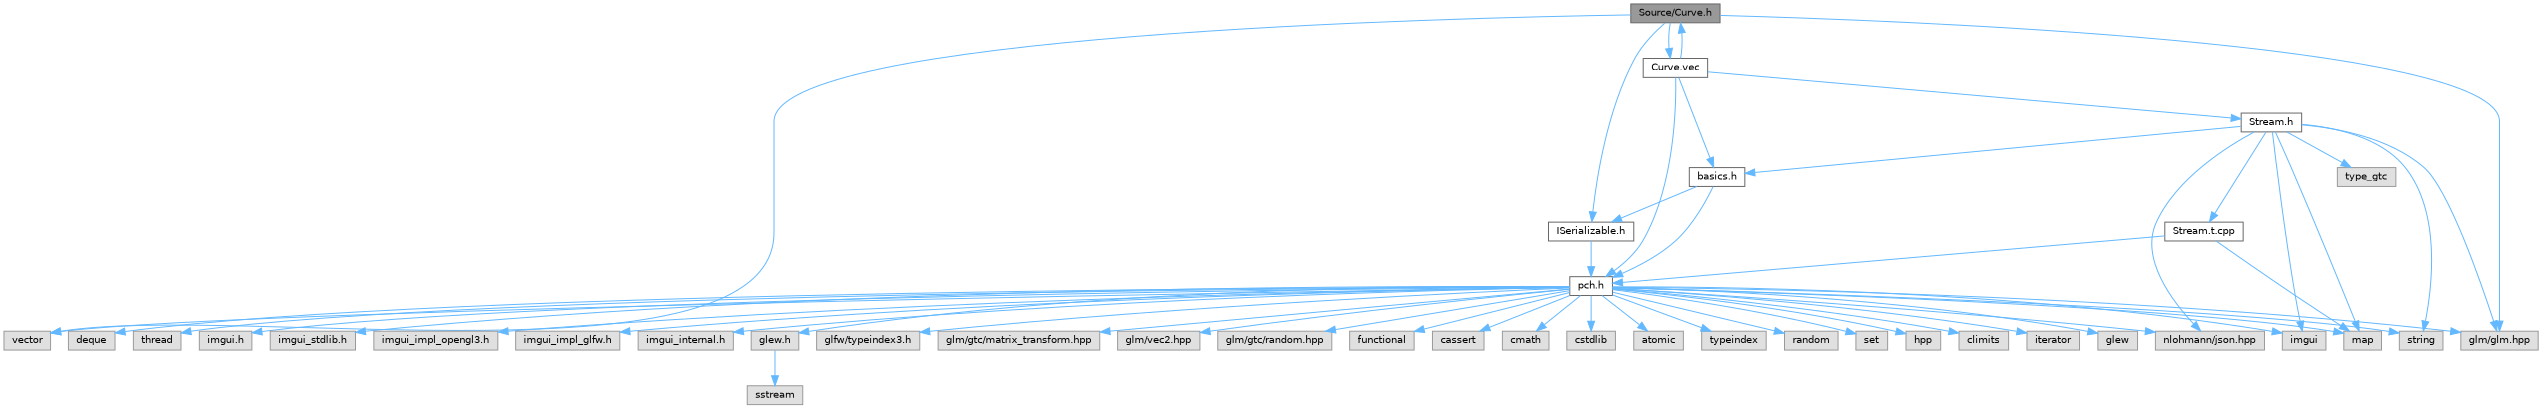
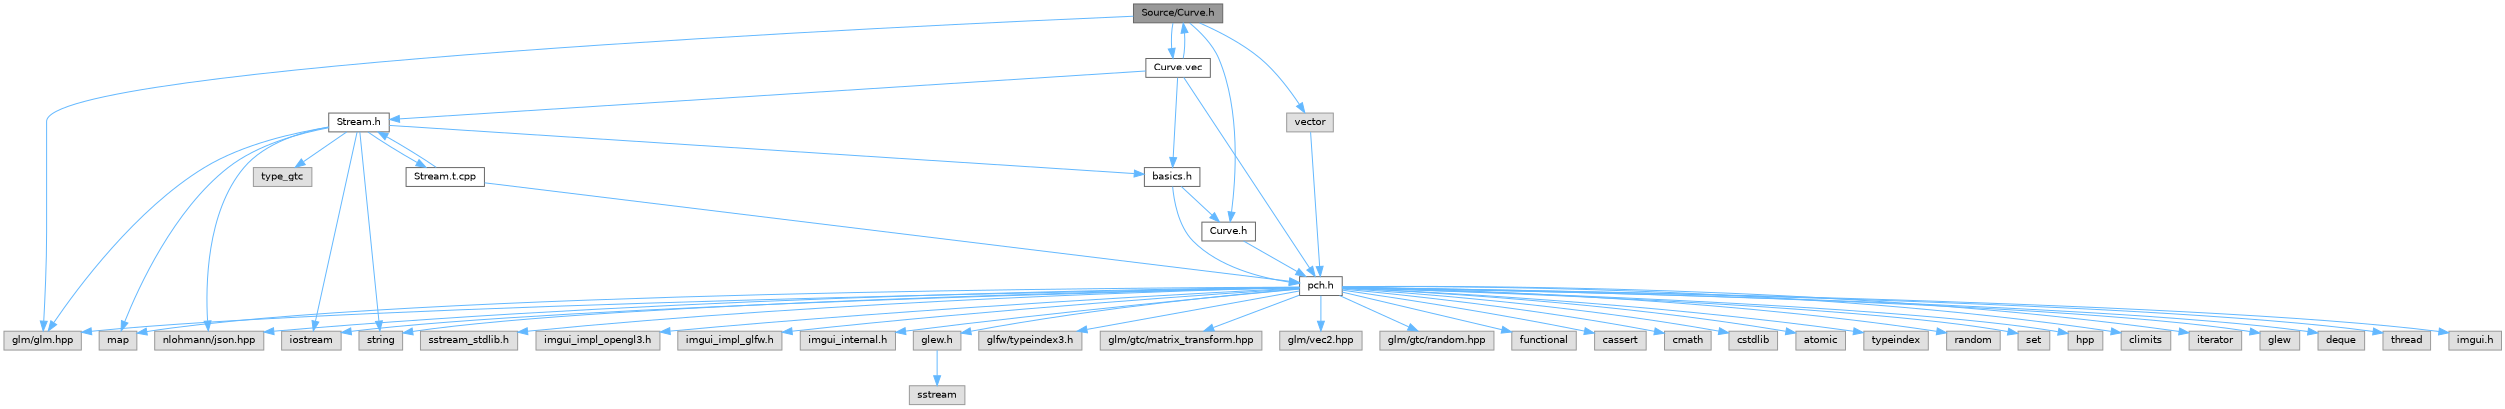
(1591, 232) -> (1229, 232)
(2278, 284) -> (412, 152)
(815, 302) -> (1315, 199)
(313, 341) -> (469, 341)
(2304, 341) -> (311, 341)
